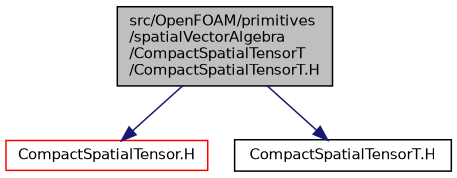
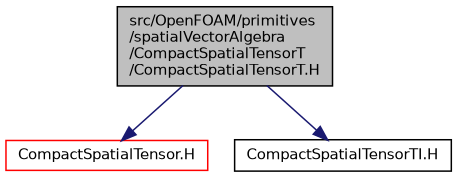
(343, 155) -> (343, 155)
